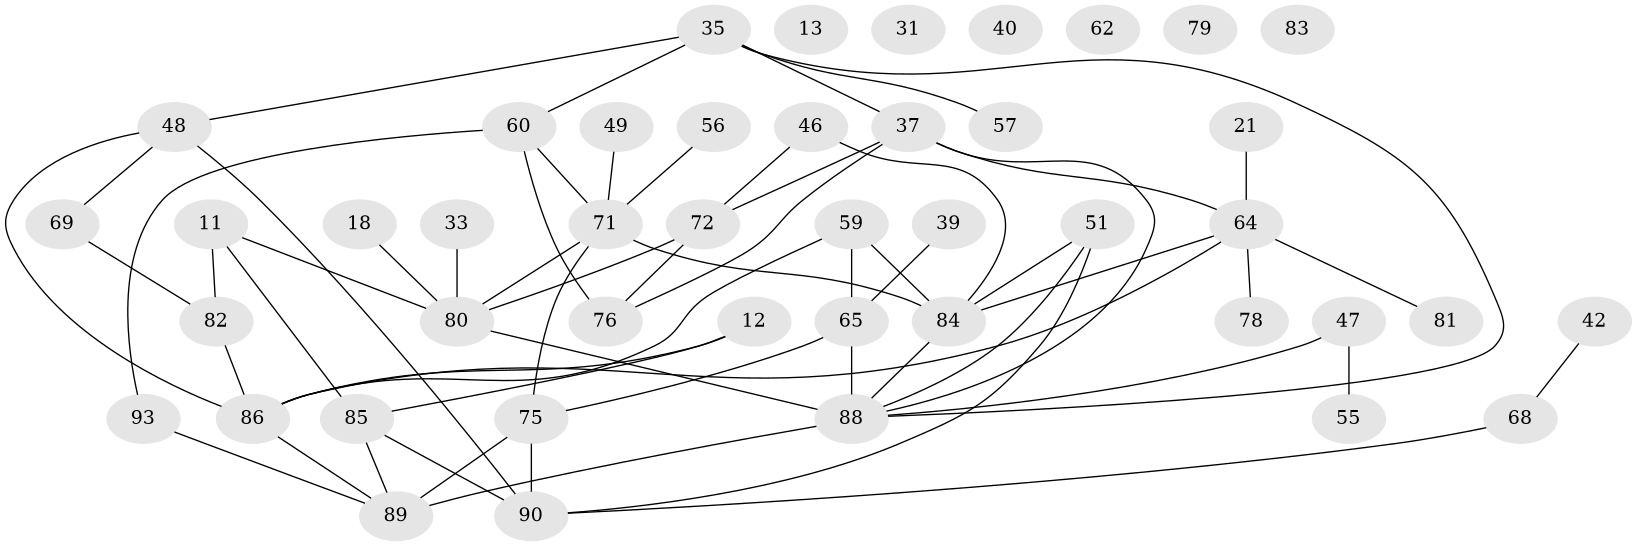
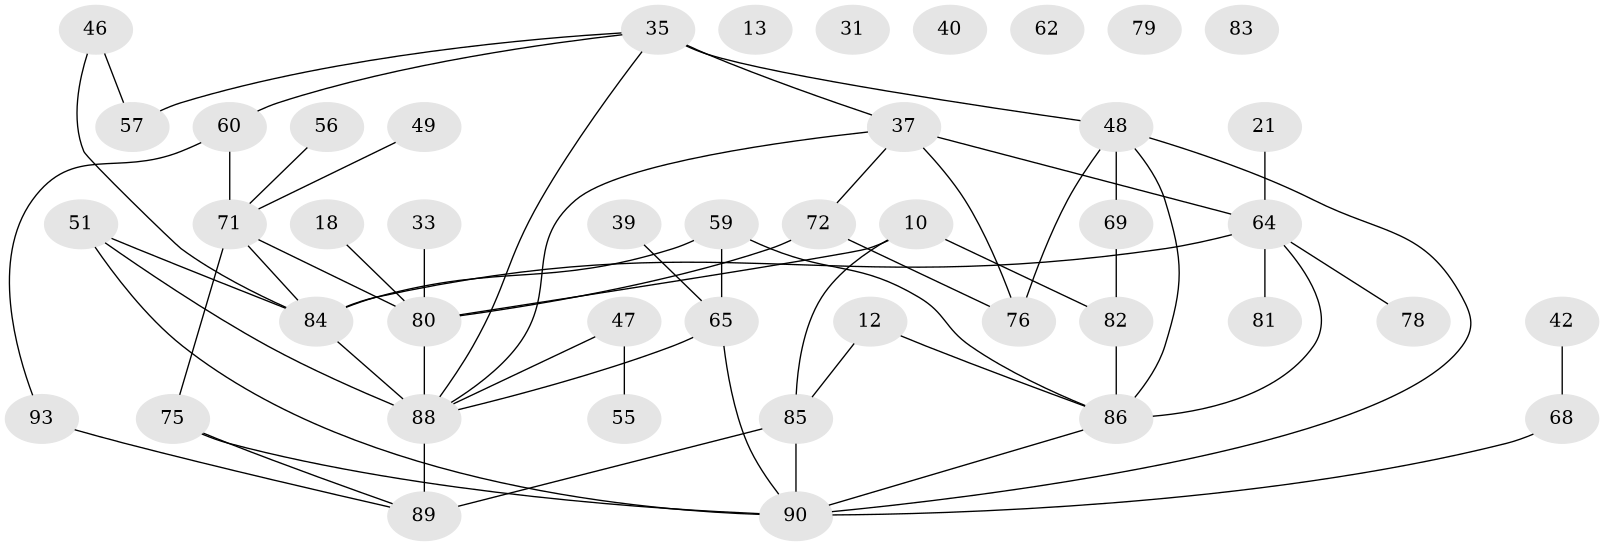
(757, 176) -> (114, 78)
(211, 224) -> (916, 224)
(548, 229) -> (1057, 221)
(677, 384) -> (740, 424)
(325, 468) -> (956, 468)
